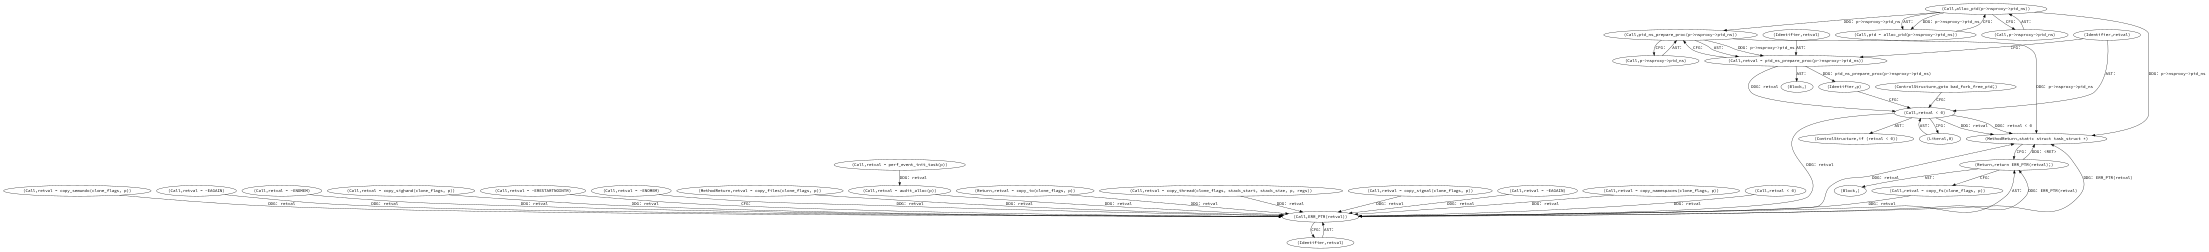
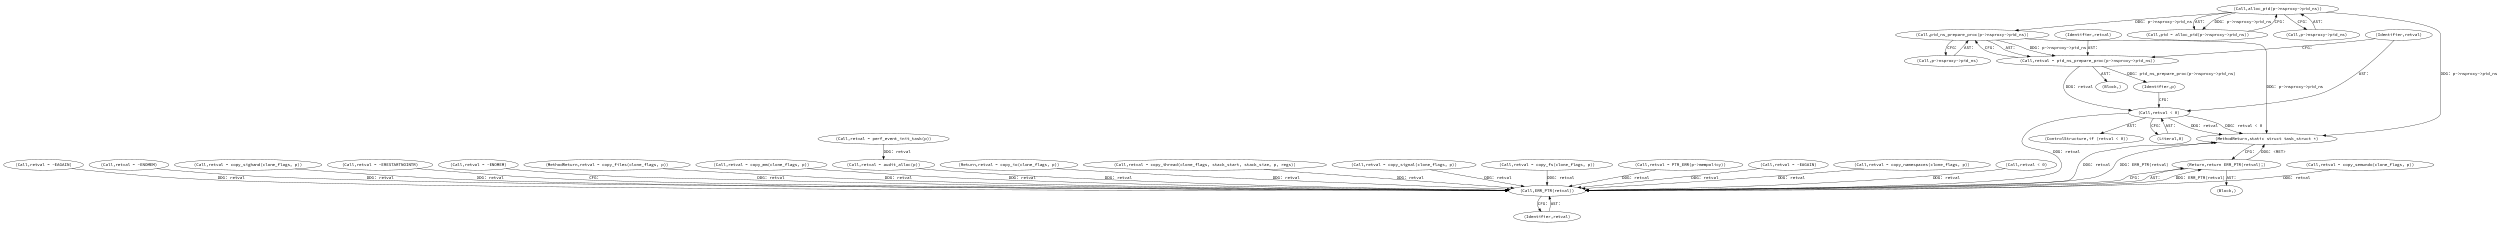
(1946, 87) -> none
none -> (761, 165)
none -> (1681, 165)
(1977, 177) -> (1889, 187)
